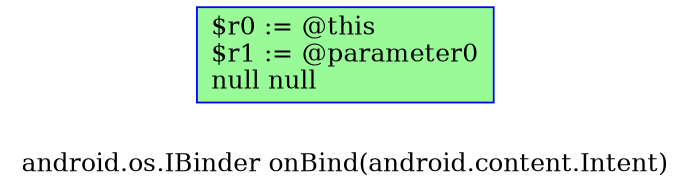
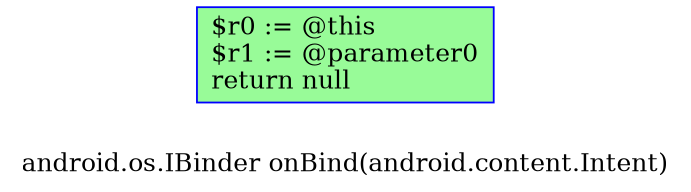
(345, 55) -> (345, 55)
